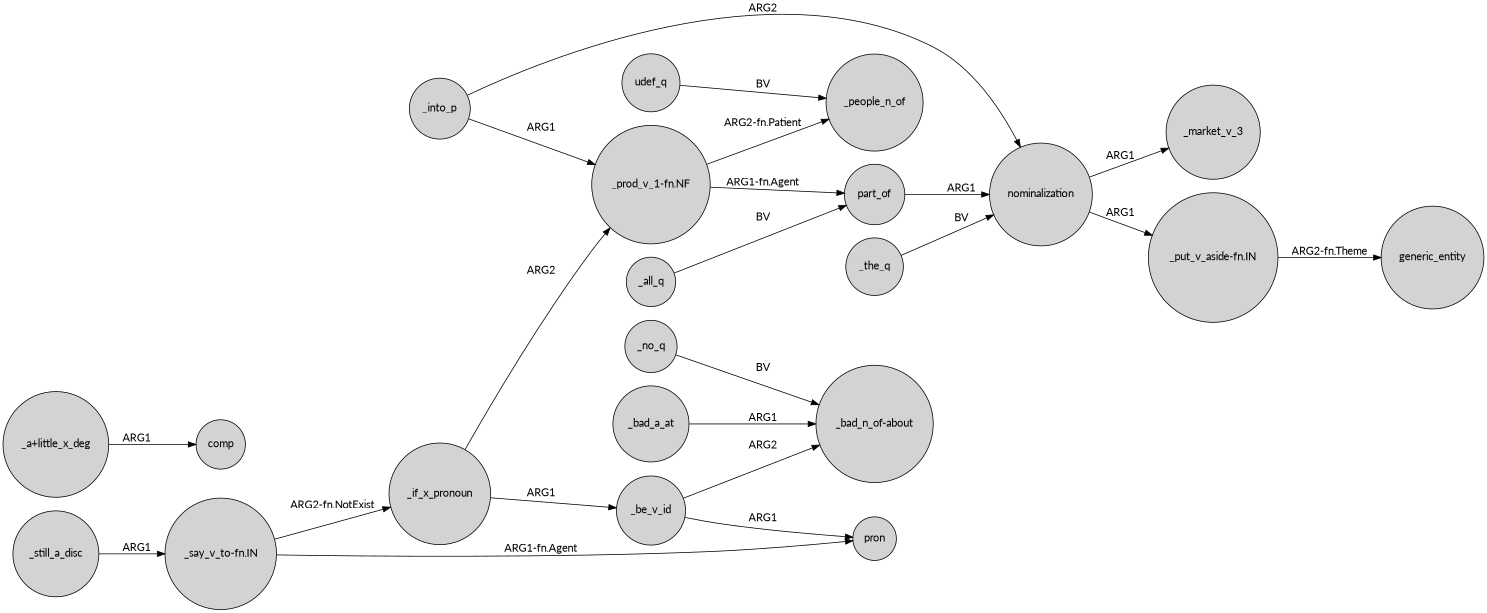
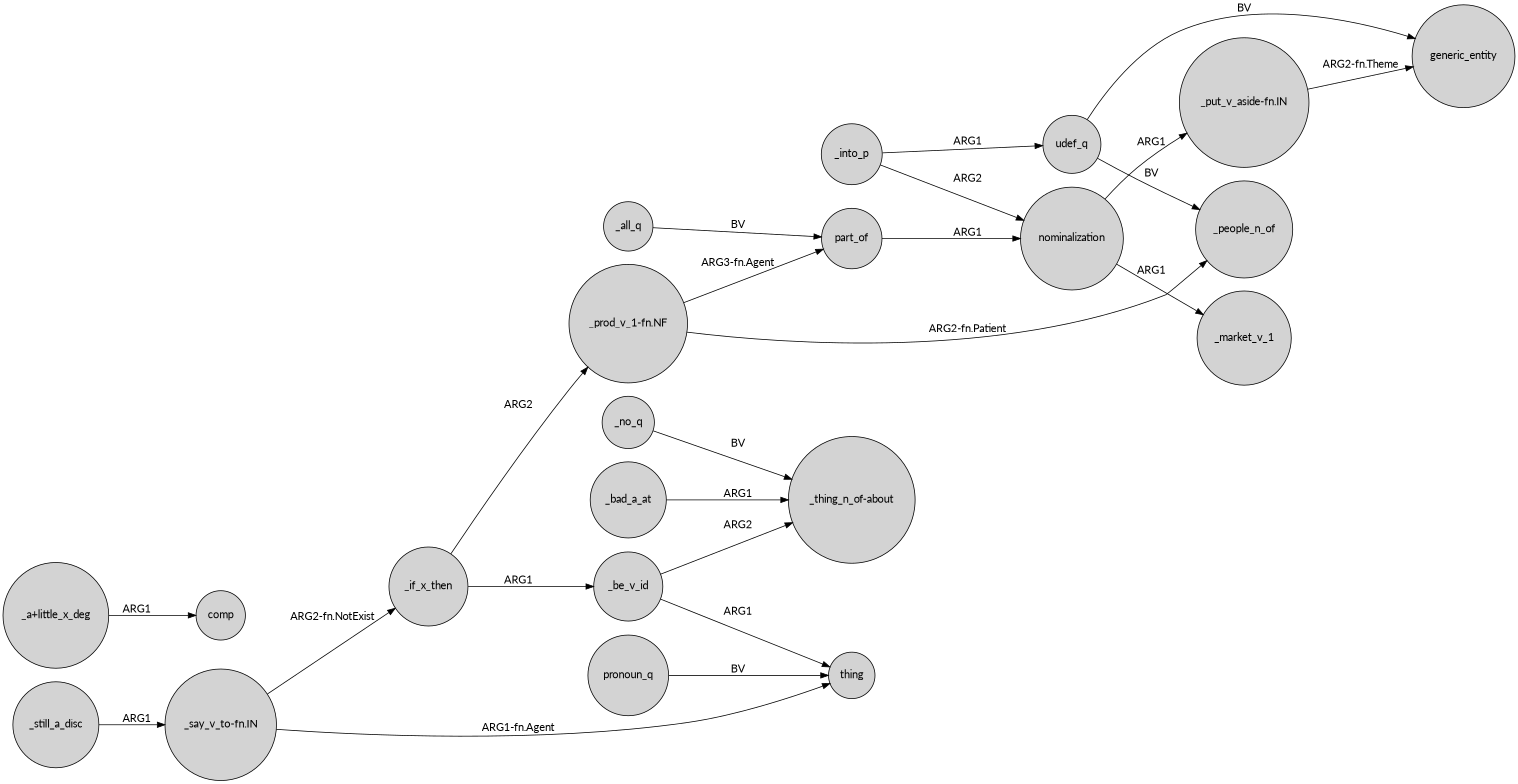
none -> (1229, 18)
(1213, 132) -> (1244, 338)
(528, 140) -> (959, 149)
(763, 183) -> (738, 263)
(875, 267) -> none
(875, 424) -> (852, 500)
(440, 494) -> (428, 586)
(875, 539) -> (852, 675)
none -> (628, 675)
